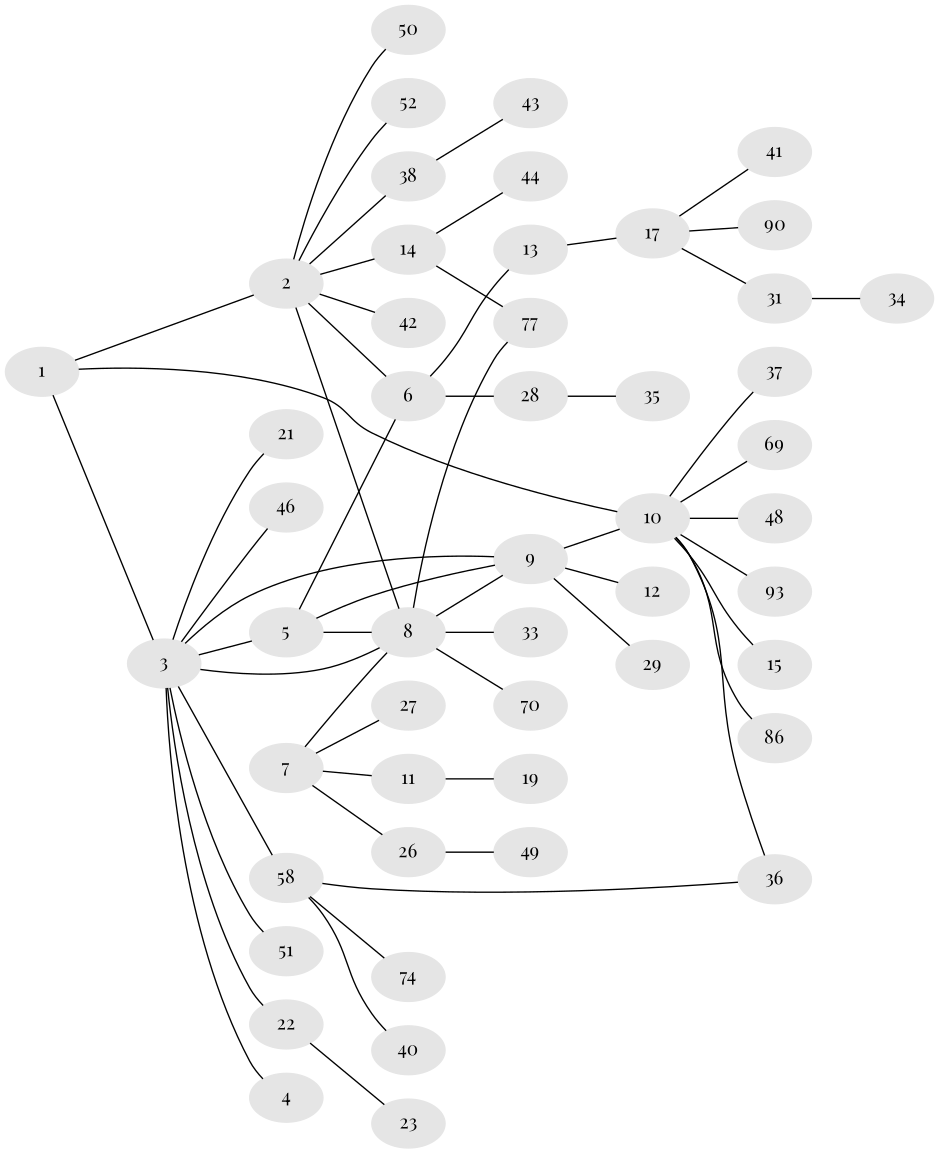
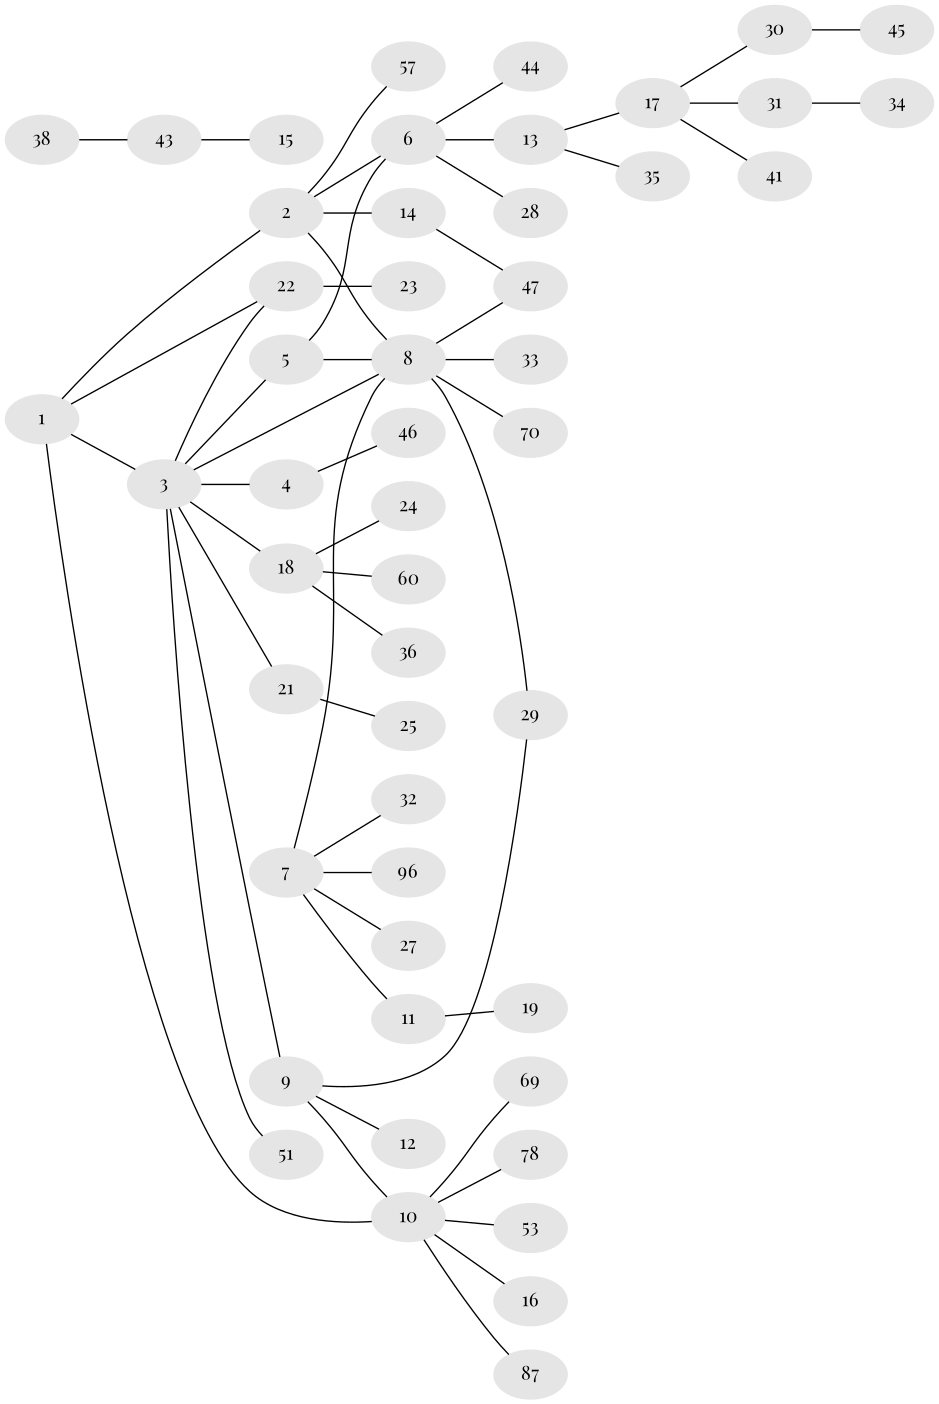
(408, 30) -> none
none -> (897, 30)
(408, 103) -> (408, 66)
(470, 213) -> (470, 103)
(775, 225) -> (775, 30)
(348, 230) -> none
(408, 323) -> none
(531, 323) -> (531, 286)
none -> (164, 353)
(775, 372) -> (531, 1375)
(592, 396) -> (592, 158)
(775, 518) -> (531, 1155)
(224, 585) -> (337, 463)
(404, 586) -> none
(775, 592) -> (531, 1228)
(470, 596) -> (497, 529)
(717, 597) -> (225, 140)
(724, 694) -> none
none -> (408, 726)
(775, 738) -> (531, 1301)
none -> (408, 799)
(408, 852) -> (408, 873)
(531, 852) -> none
(286, 878) -> (286, 569)
(408, 977) -> (408, 506)
(408, 1050) -> (408, 579)
